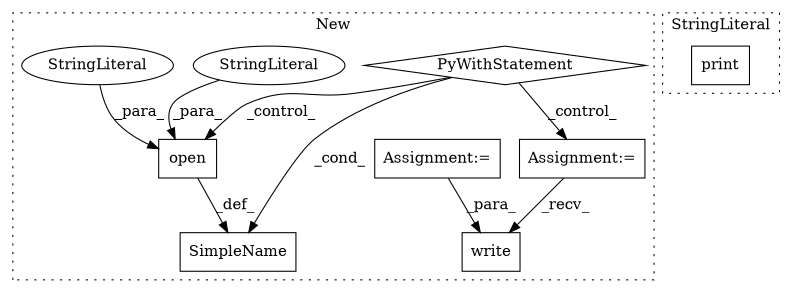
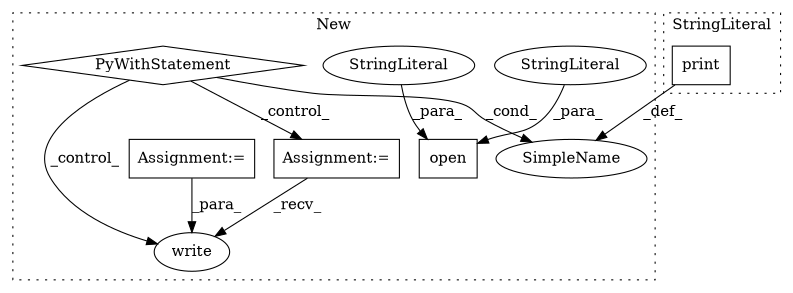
(327, 95) -> (46, 167)
(210, 201) -> (640, 110)
(238, 252) -> (571, 159)
(491, 252) -> (192, 252)
